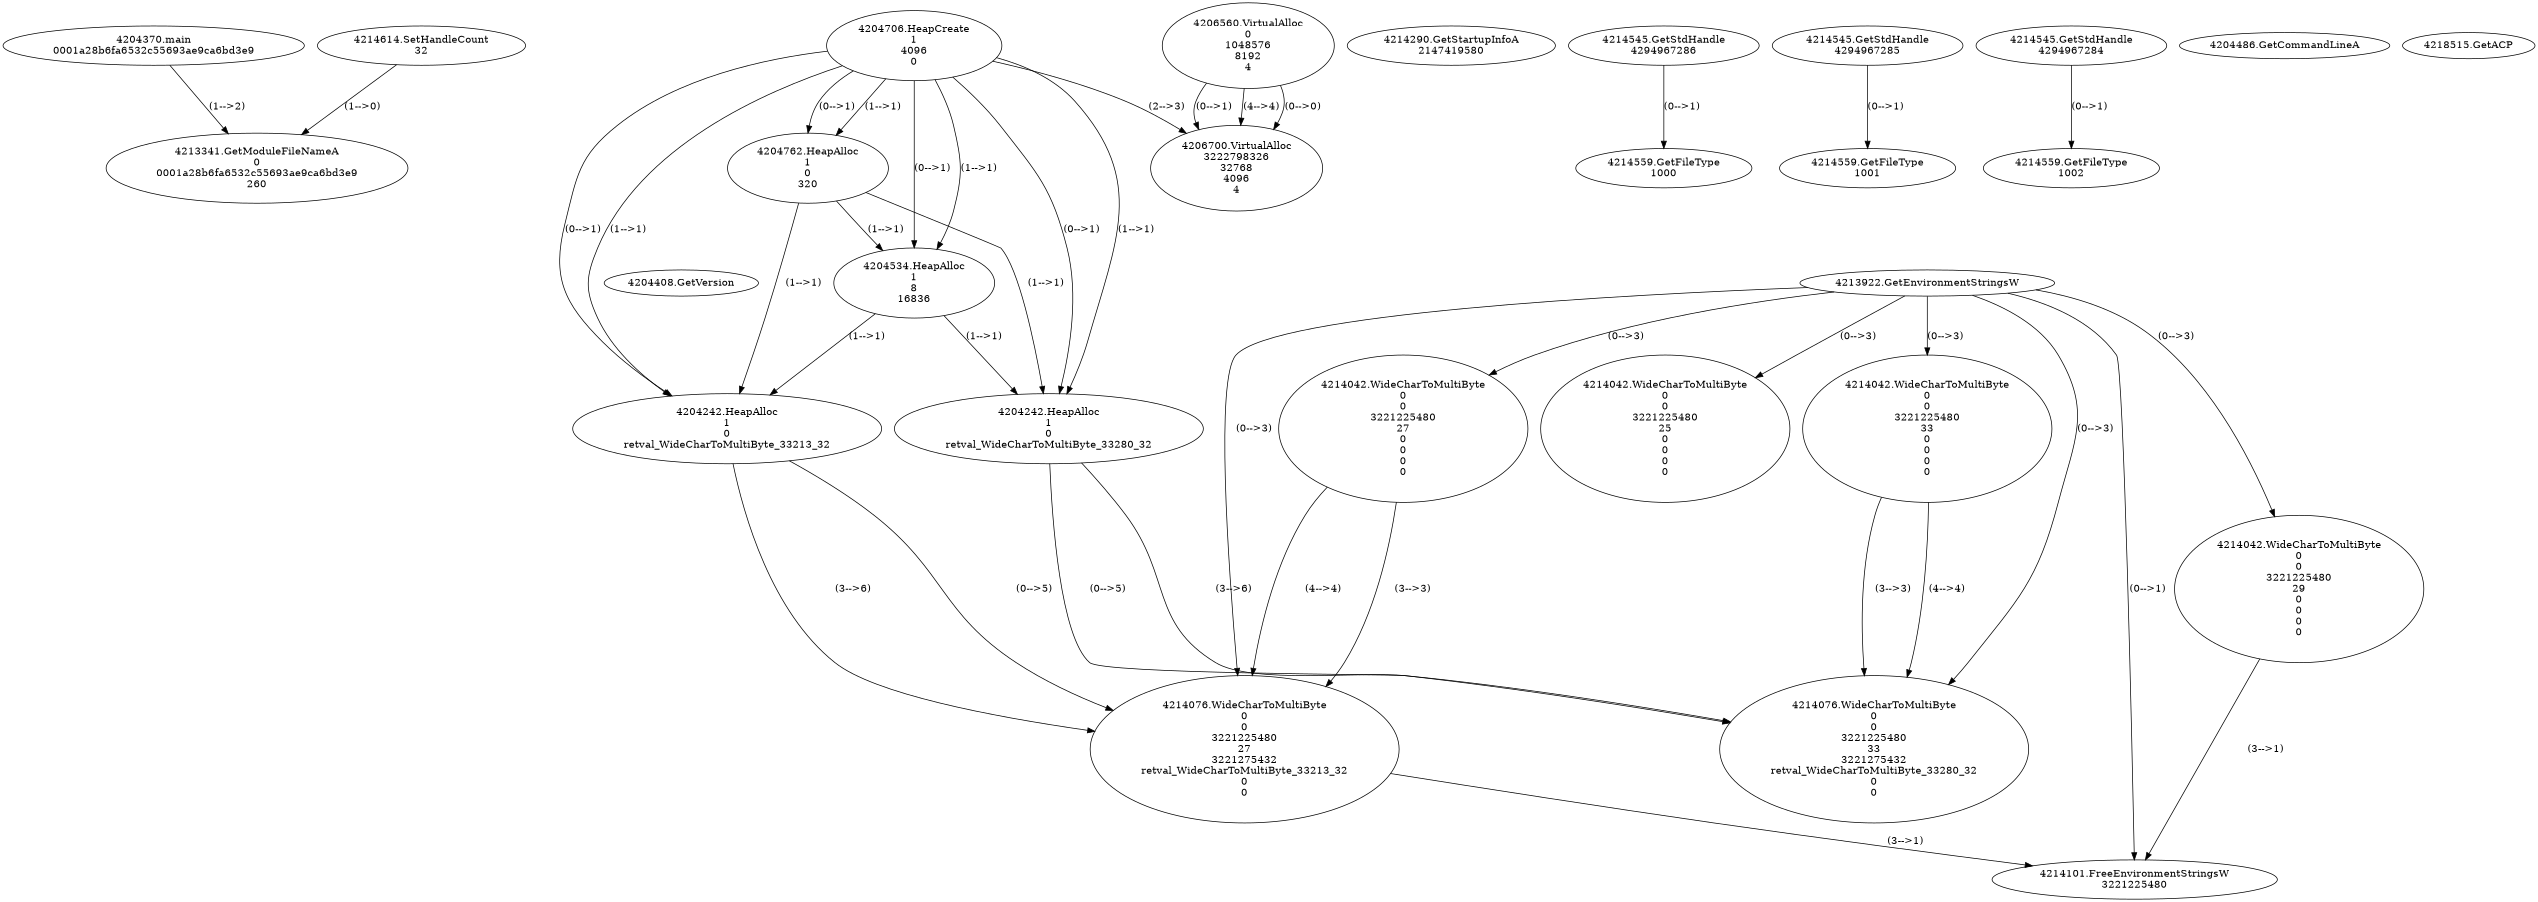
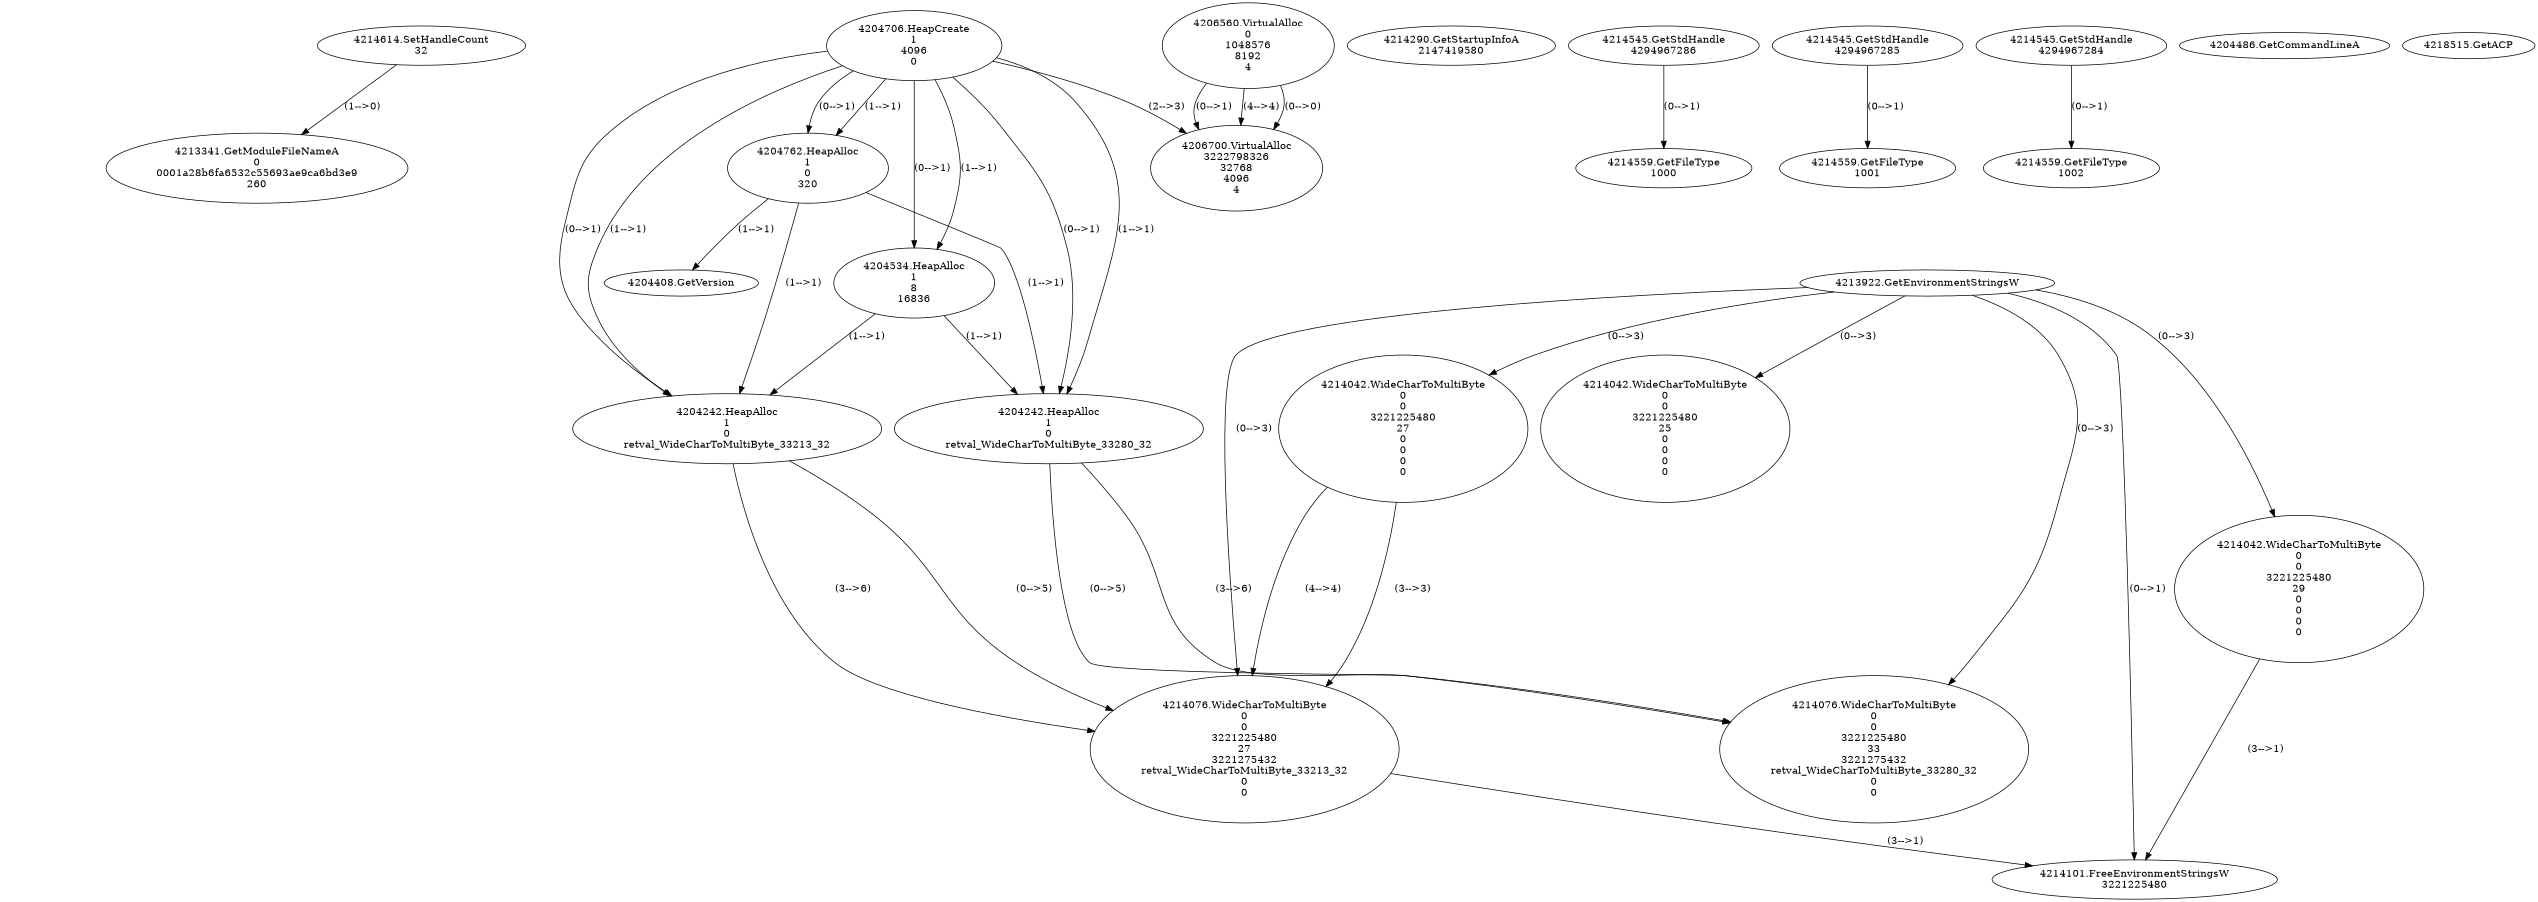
(154, 46) -> none
(857, 223) -> (731, 230)
(1927, 429) -> none
